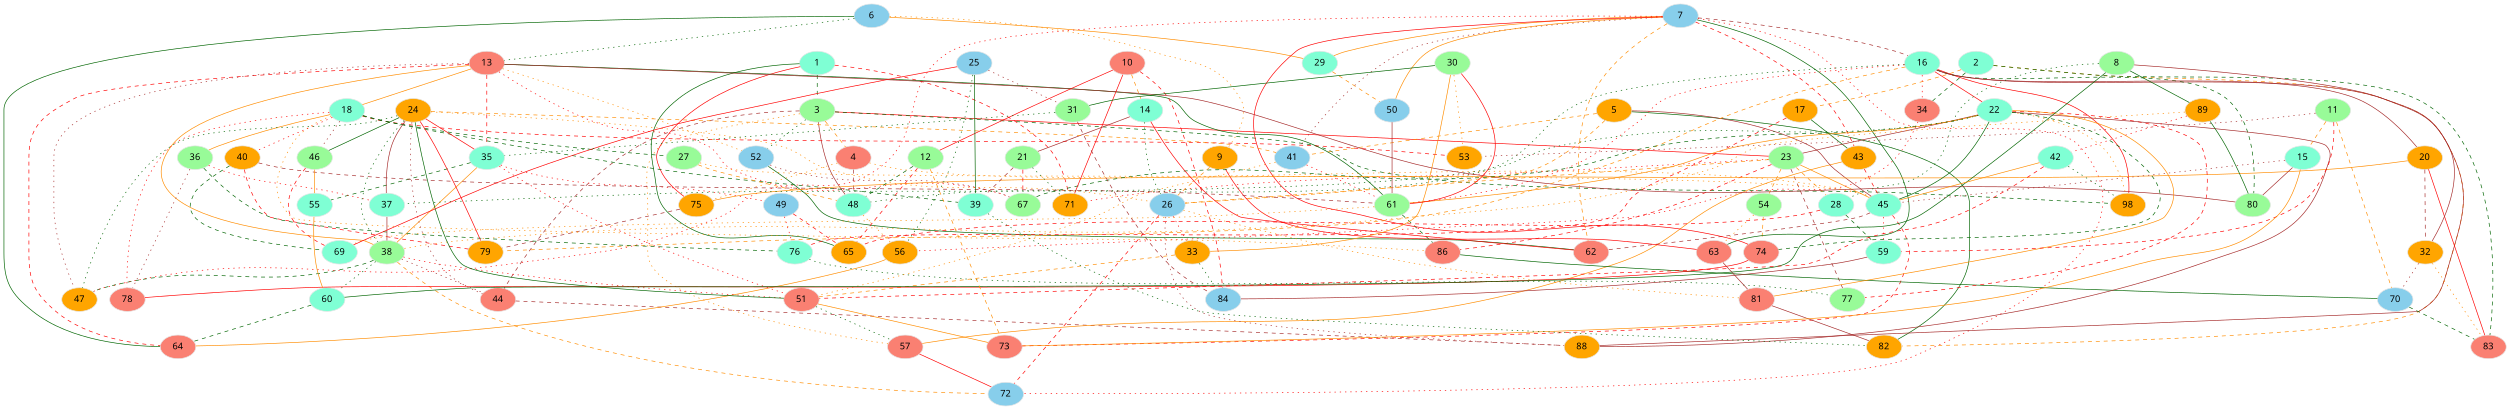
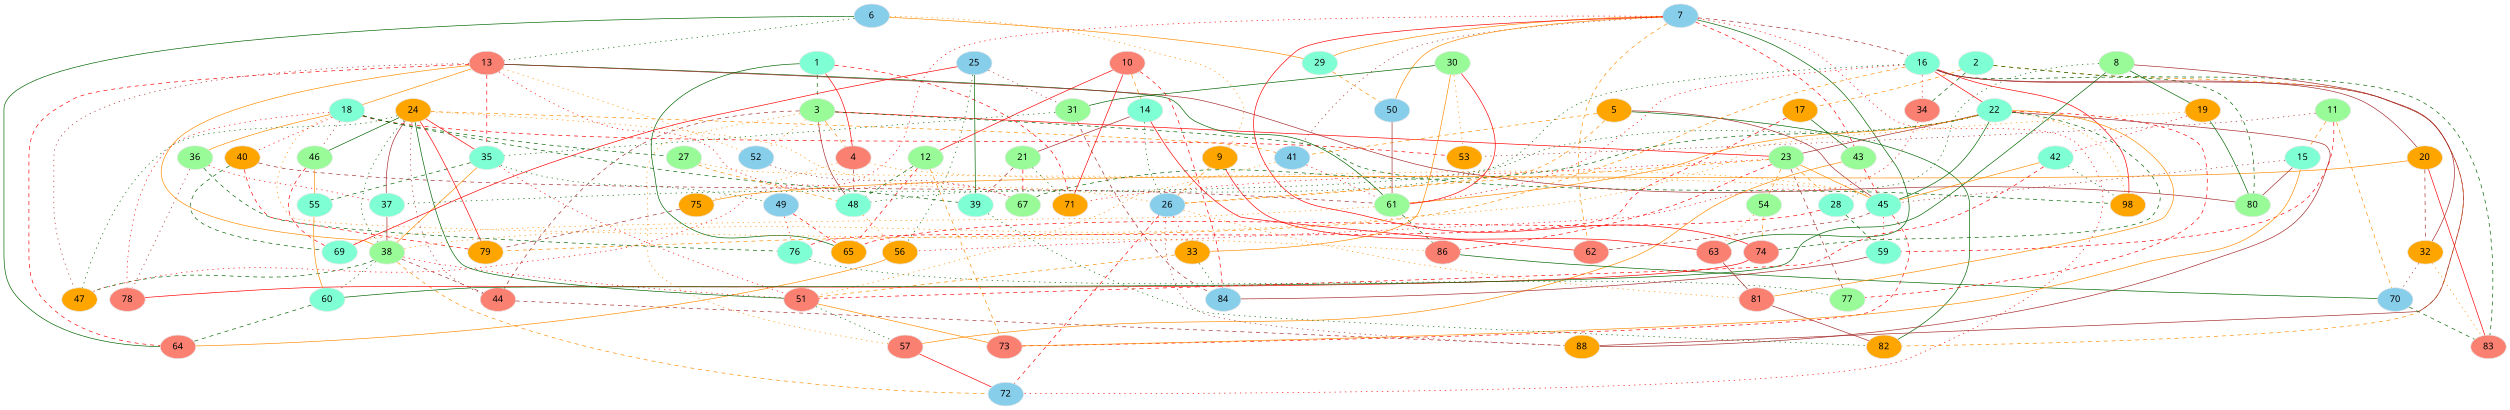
(696, 109) -> (844, 108)
(2203, 110) -> (2203, 110)
(794, 128) -> (794, 128)
(1858, 158) -> (1858, 158)
(566, 180) -> (566, 180)
(1161, 237) -> none
(442, 276) -> (442, 276)
